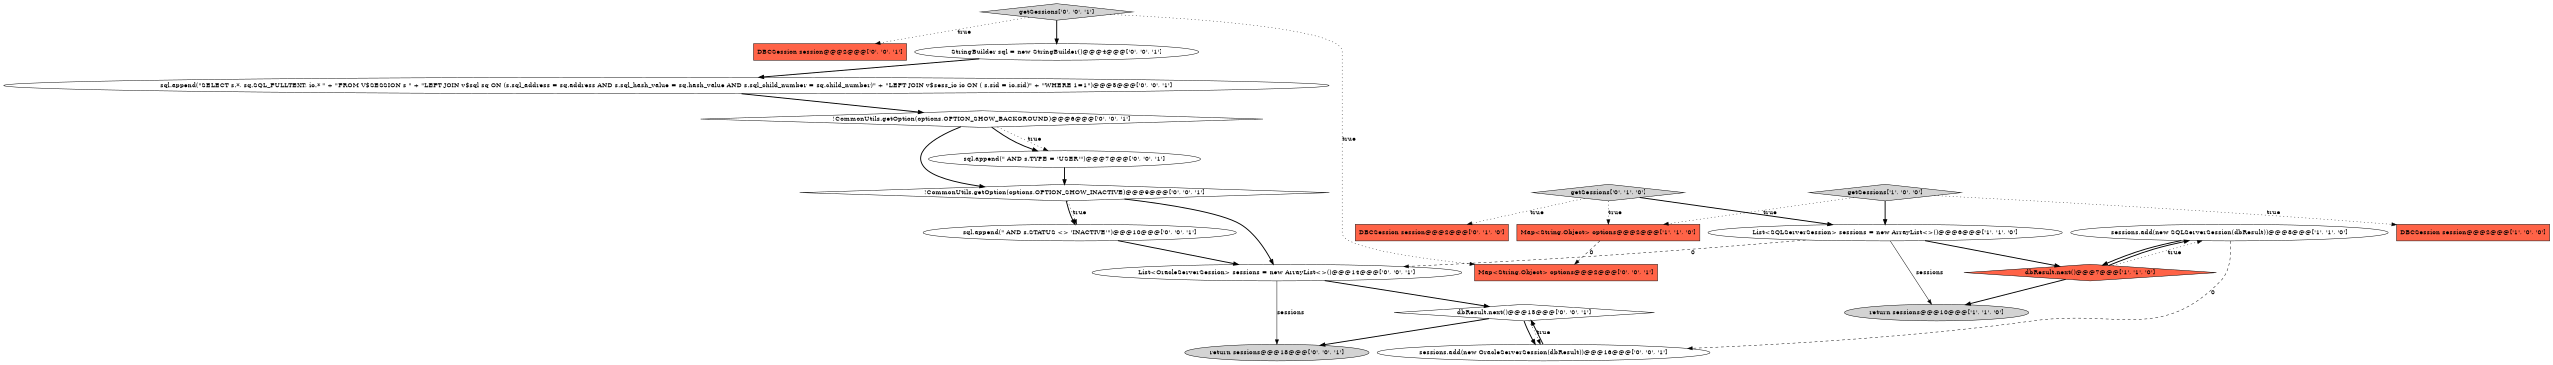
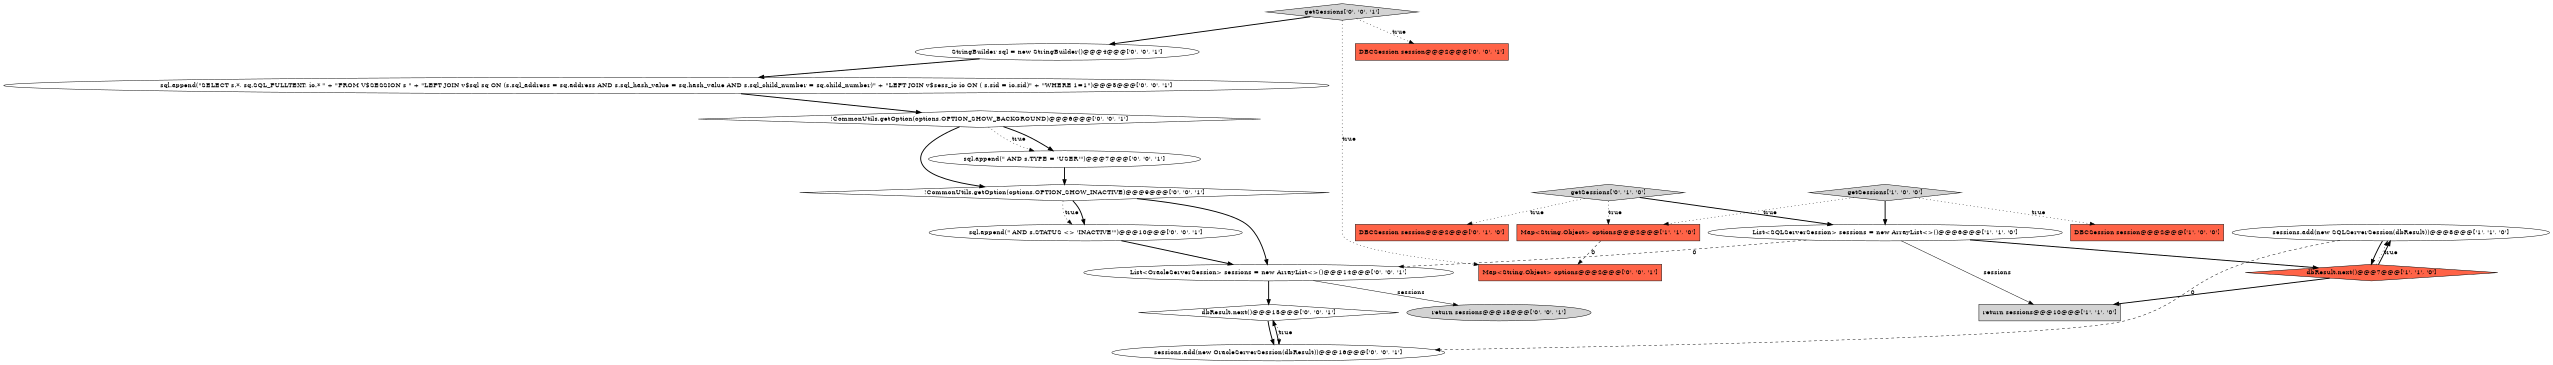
(1937, 313) -> (2050, 313)
(1407, 332) -> none
